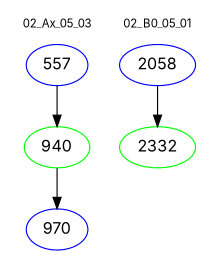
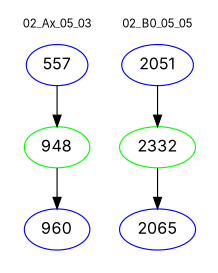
(158, 25) -> (158, 25)
(158, 65) -> (158, 65)
(57, 147) -> (57, 147)
(57, 229) -> (57, 229)
none -> (158, 229)
